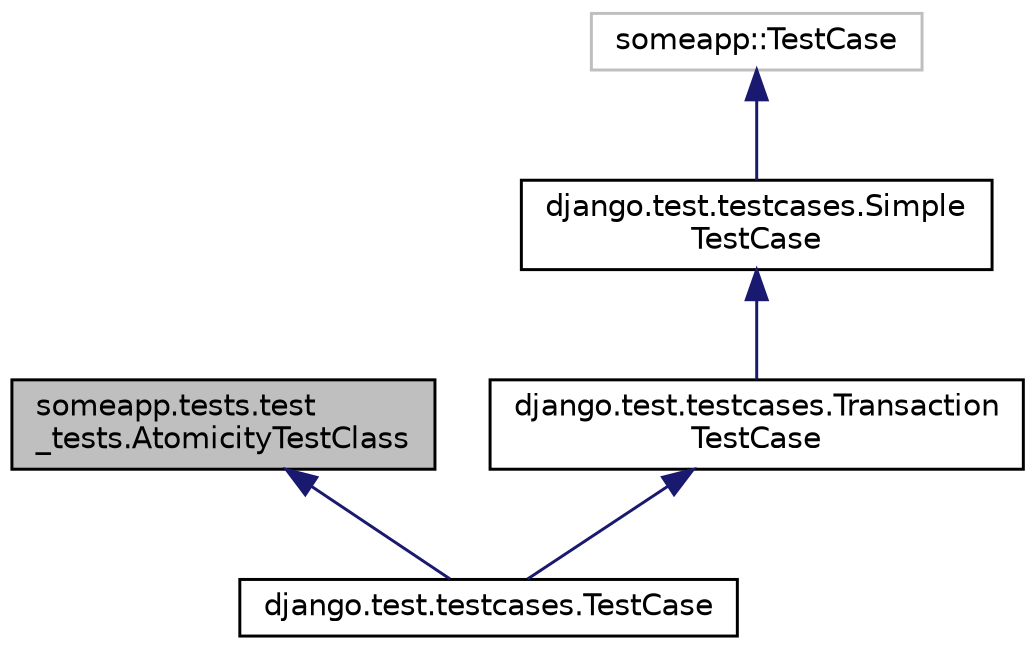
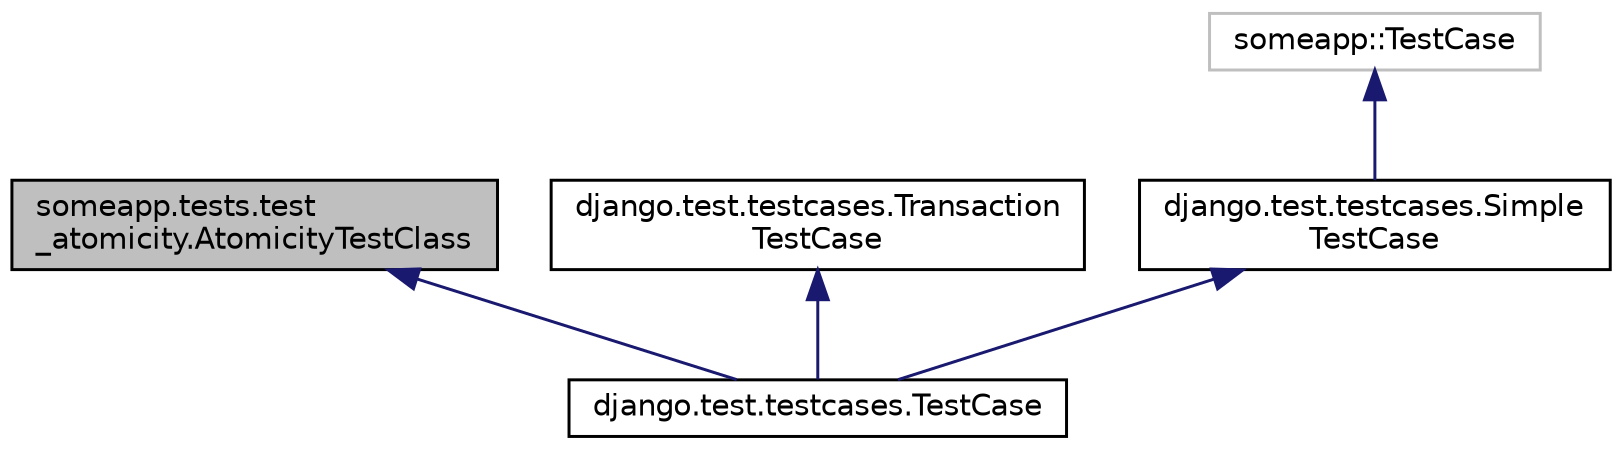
(757, 340) -> (1056, 329)
(223, 425) -> (255, 225)
